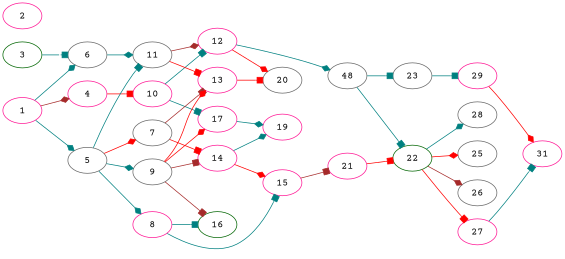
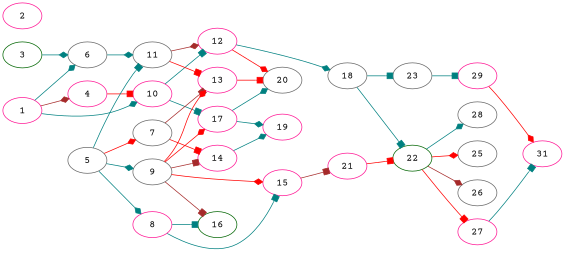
(51, 55) -> (51, 55)
(347, 76) -> (347, 76)
none -> (246, 102)
(51, 133) -> (86, 116)
(246, 169) -> (213, 179)
